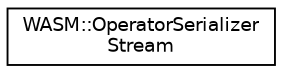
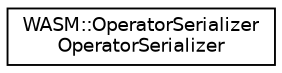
(141, 37) -> (141, 37)
